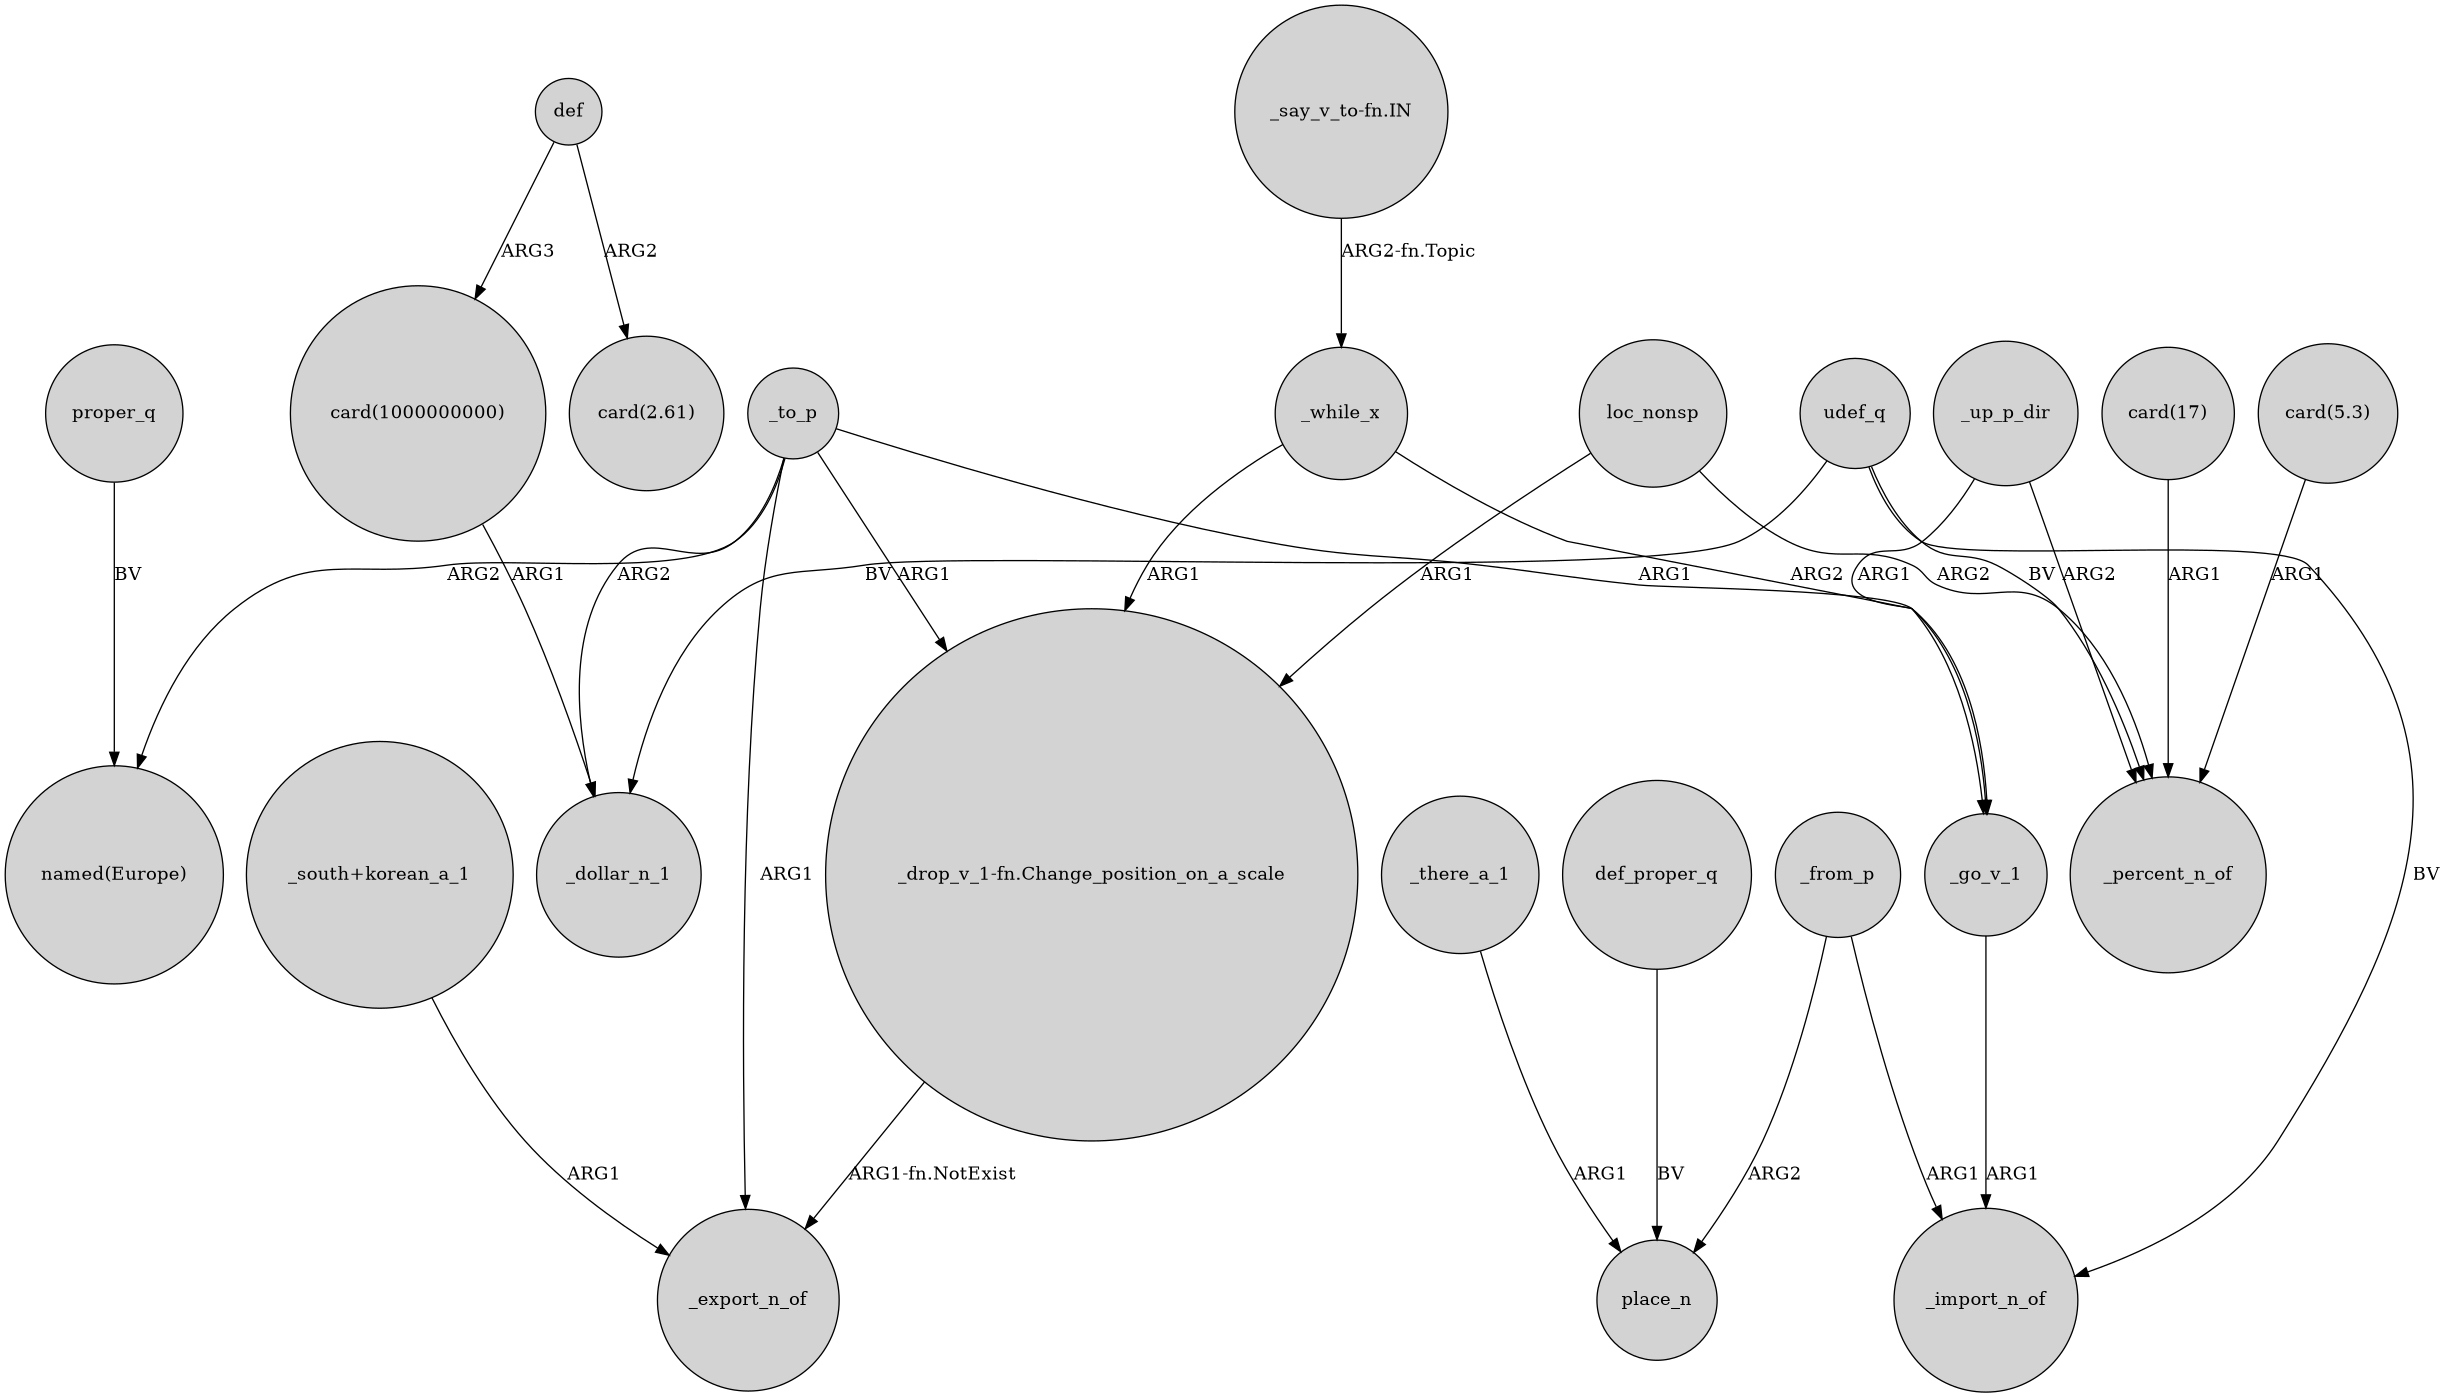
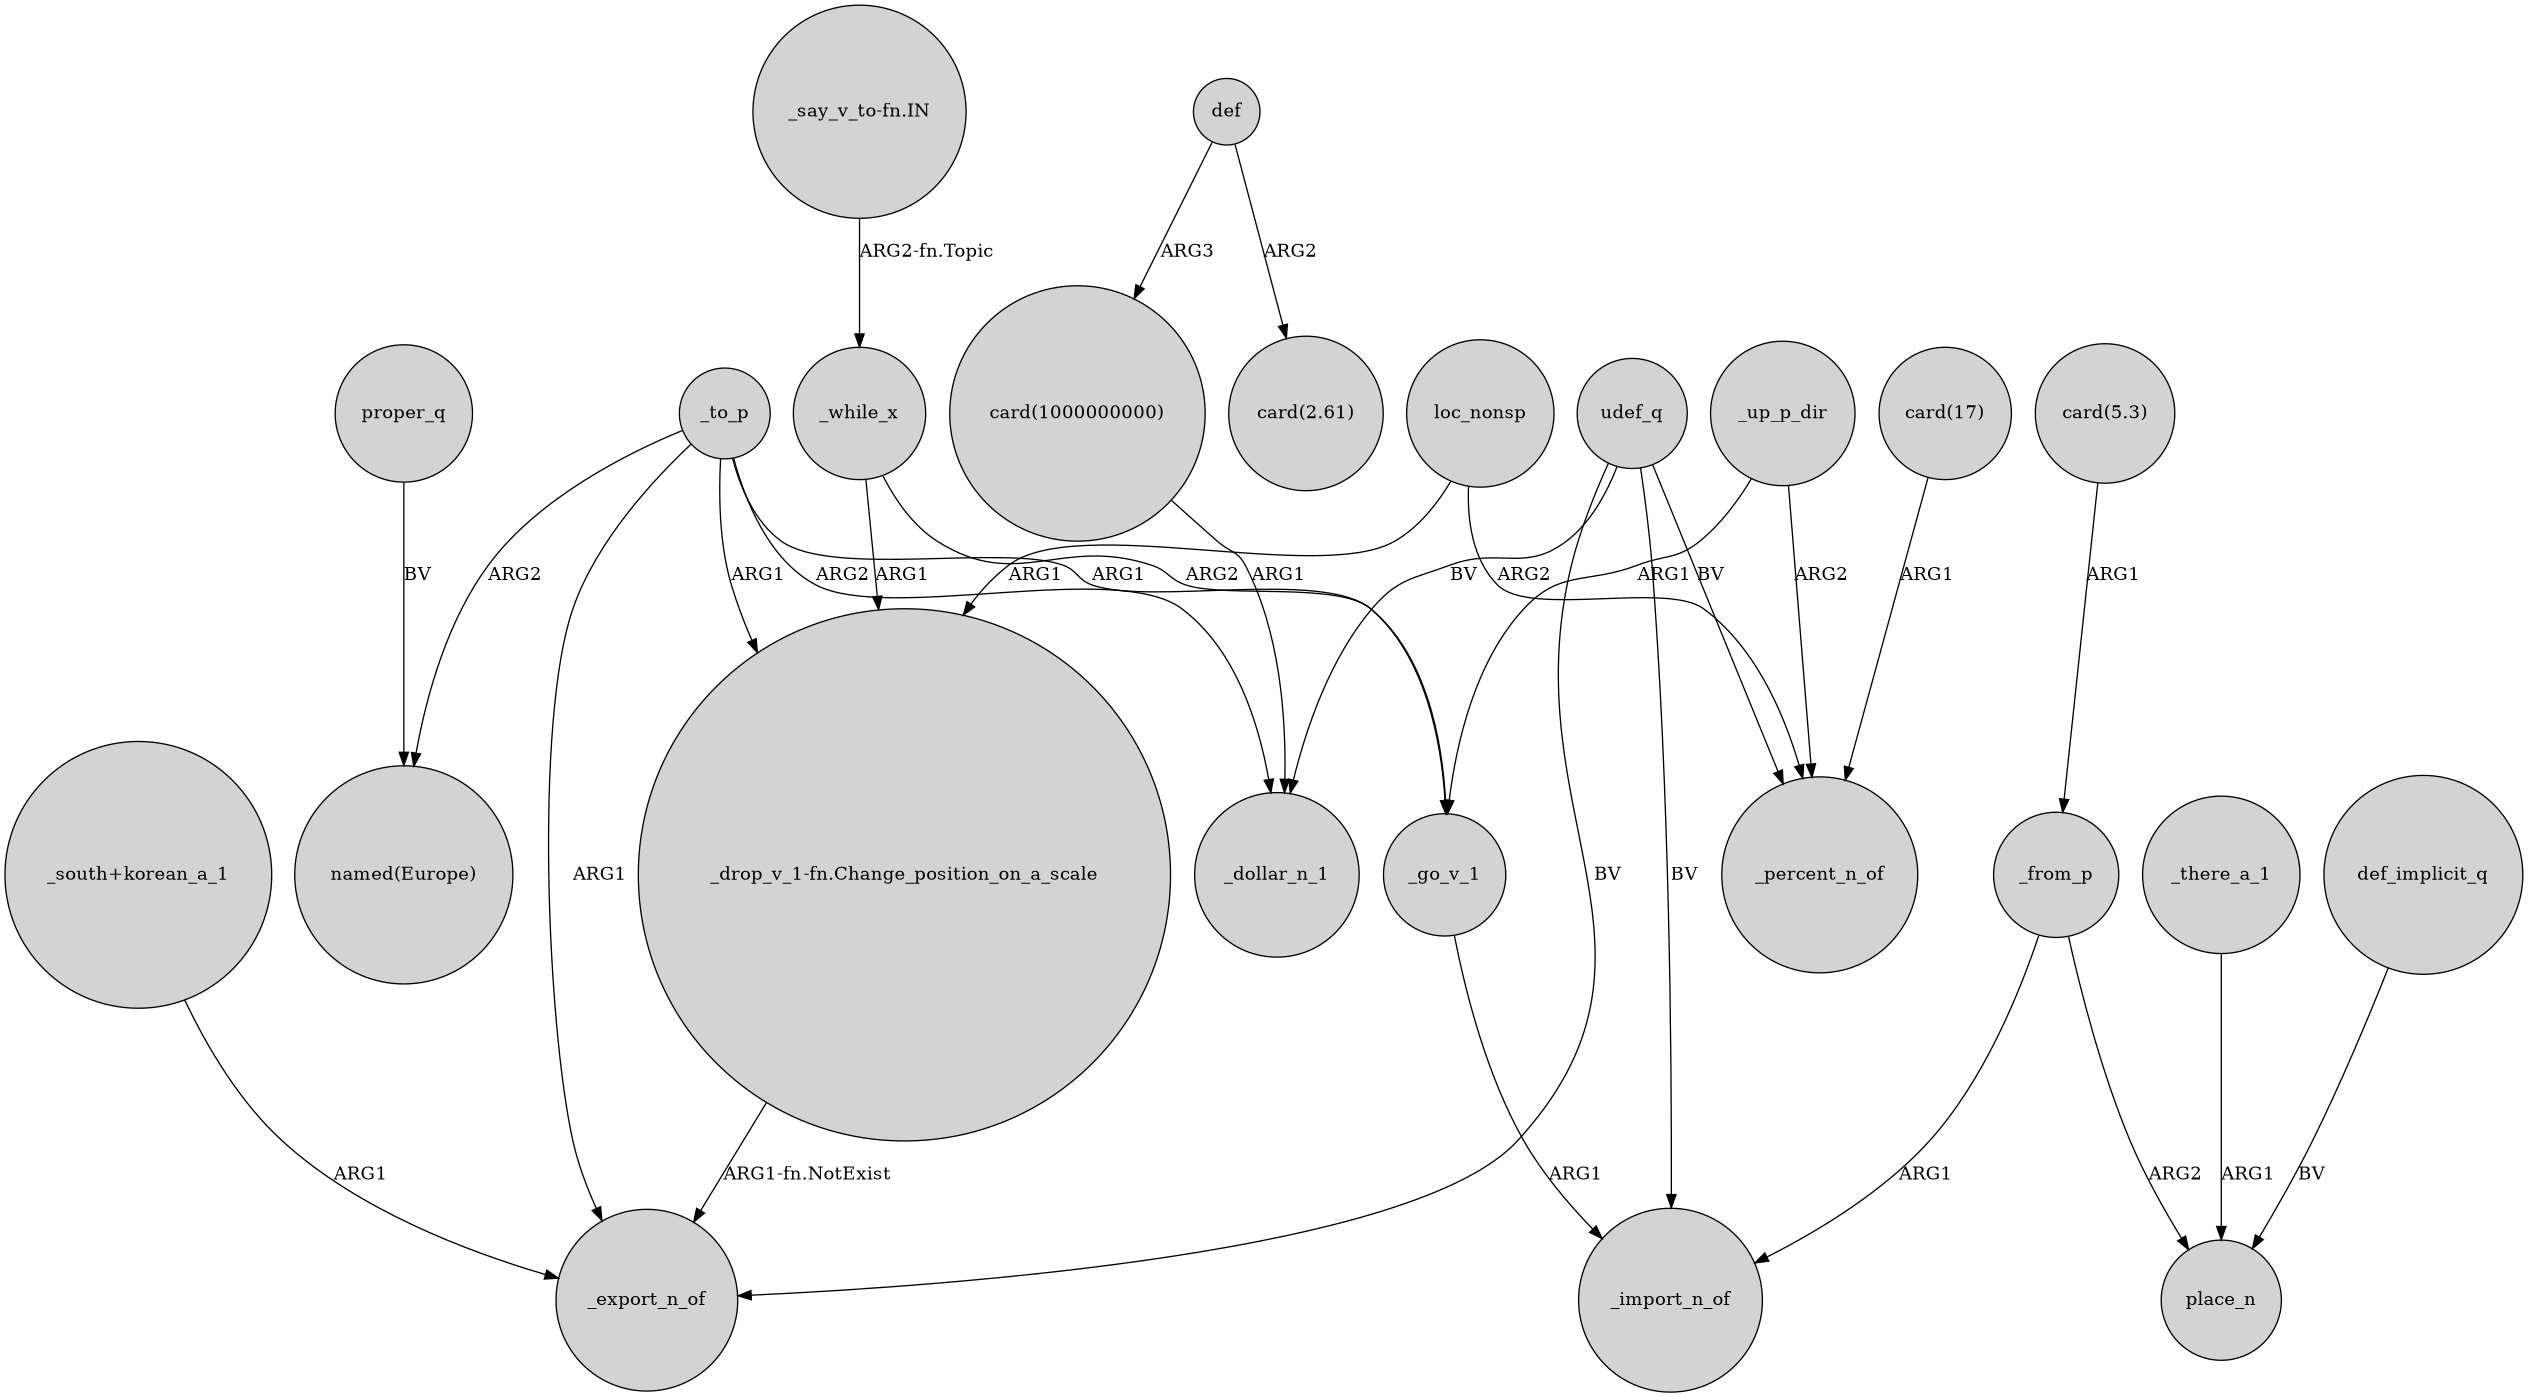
(2255, 624) -> (2081, 641)
(1657, 875) -> (2423, 875)
none -> (1483, 1165)
